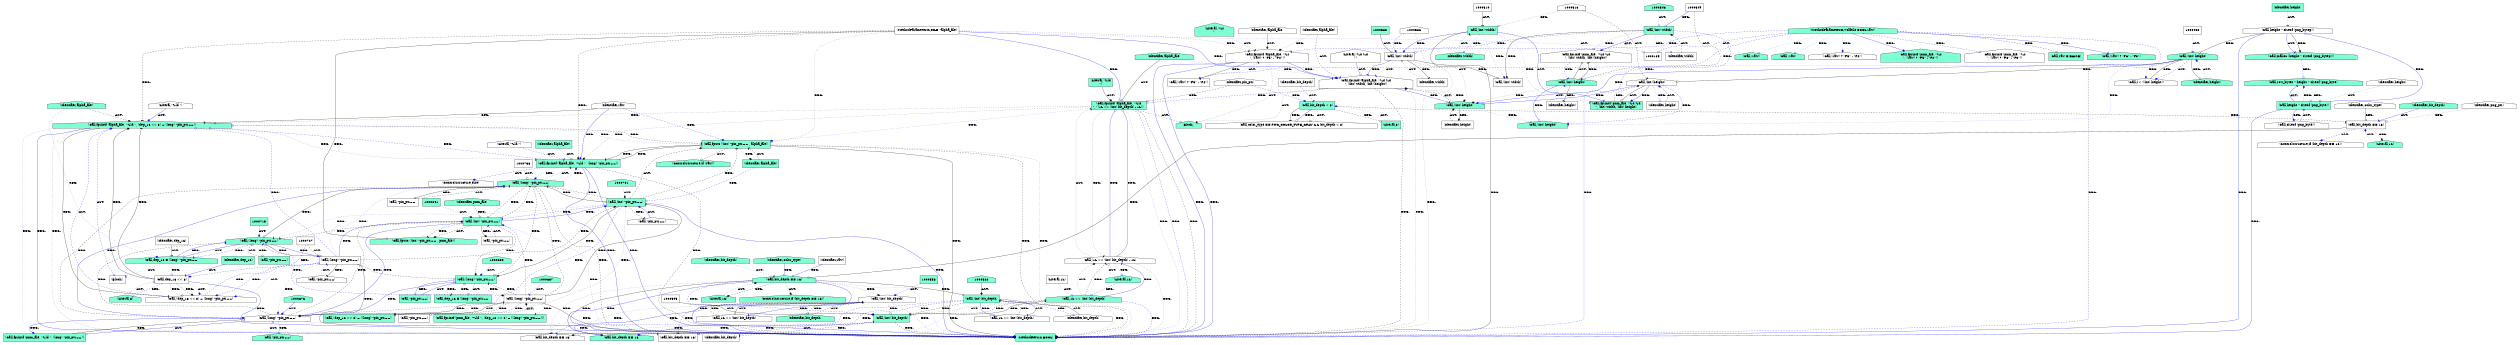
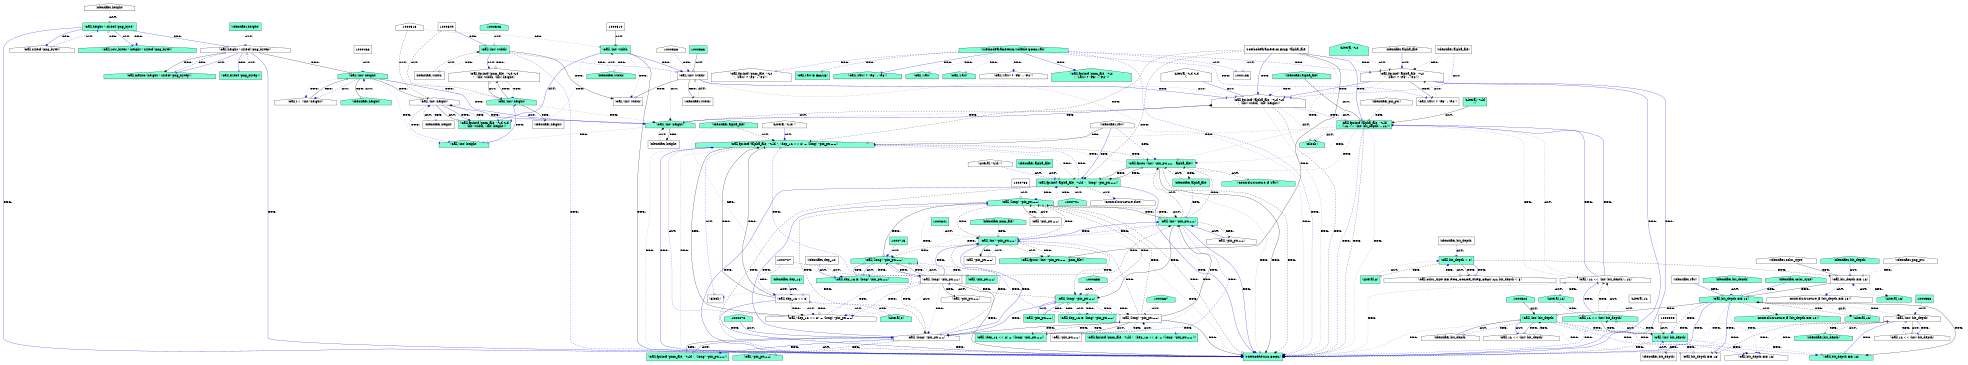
(2302, 68) -> (197, 62)
none -> (241, 76)
(1282, 94) -> (1446, 272)
